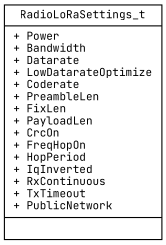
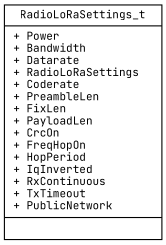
(83, 73) -> (77, 73)
